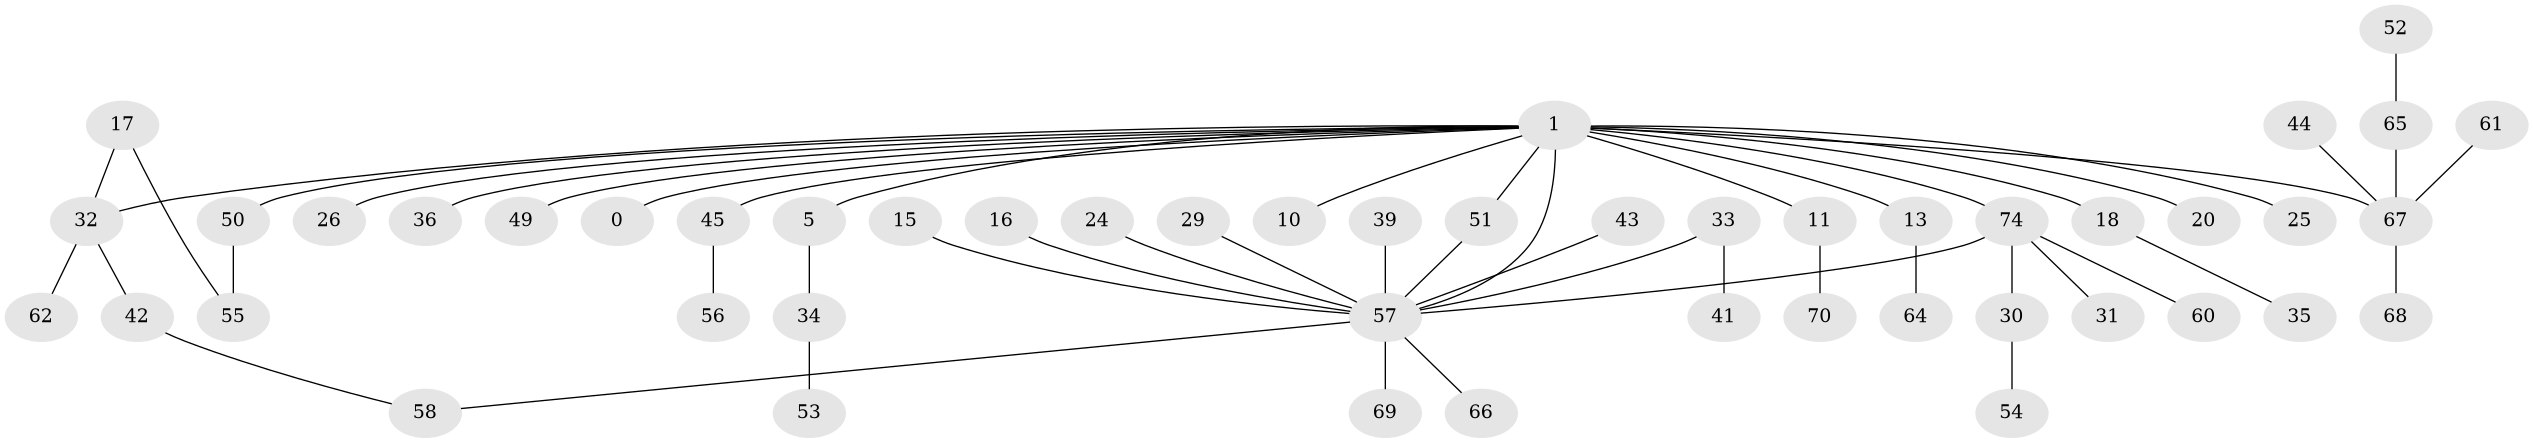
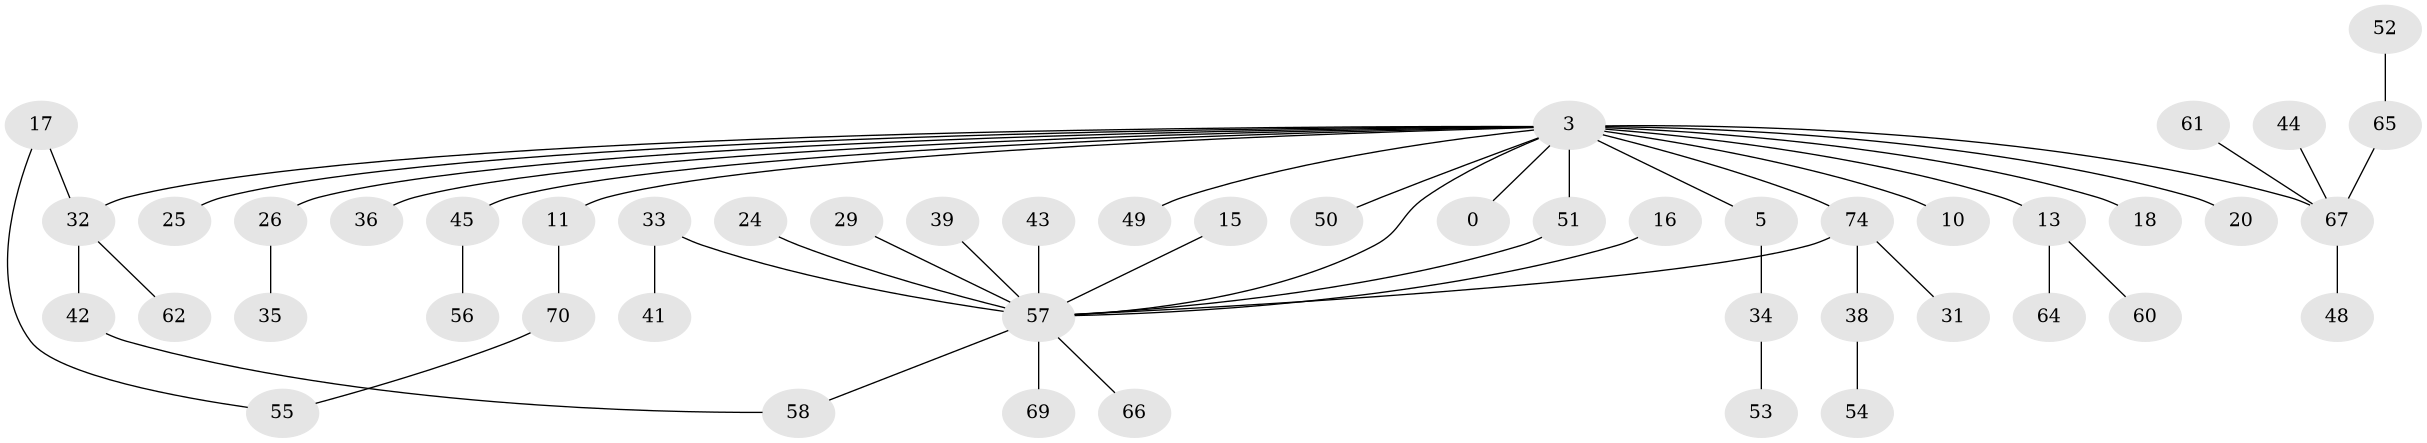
(1555, 125) -> (1569, 125)
(233, 269) -> (424, 371)
(2108, 269) -> (2097, 269)
(2204, 269) -> (271, 269)
(2012, 317) -> (1857, 317)
(2396, 317) -> (2337, 317)
